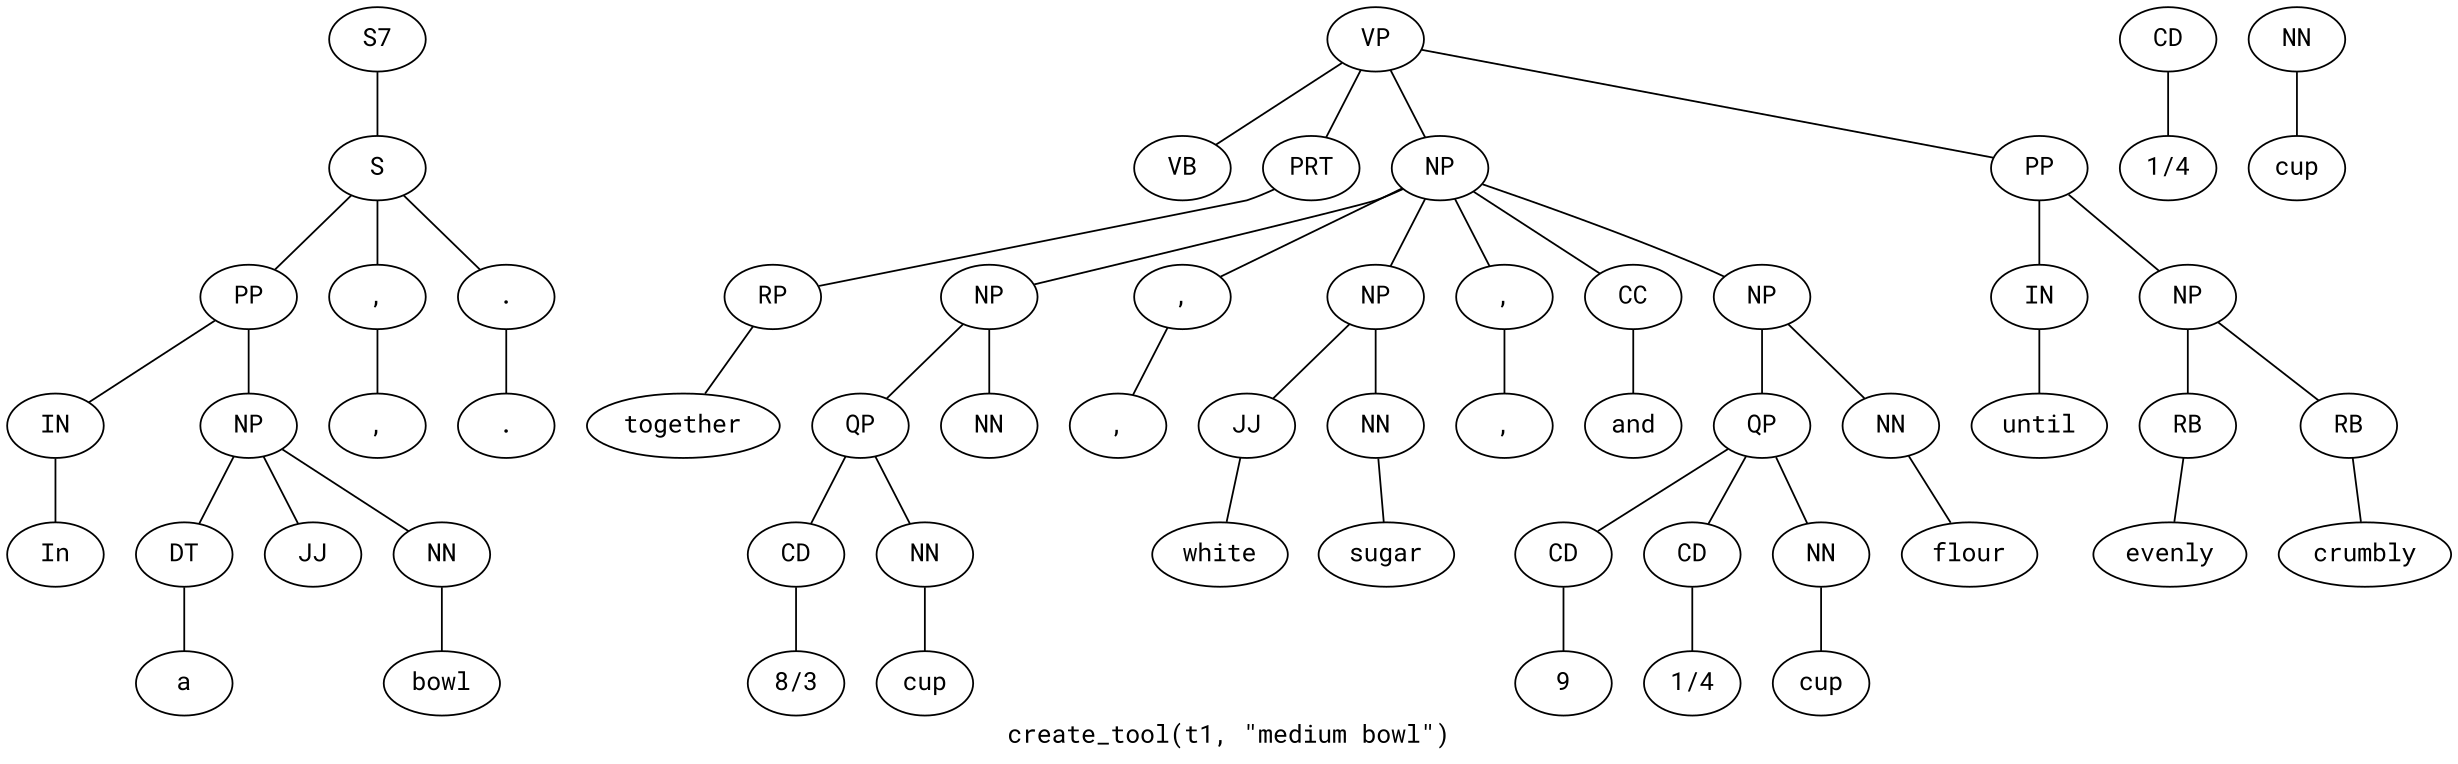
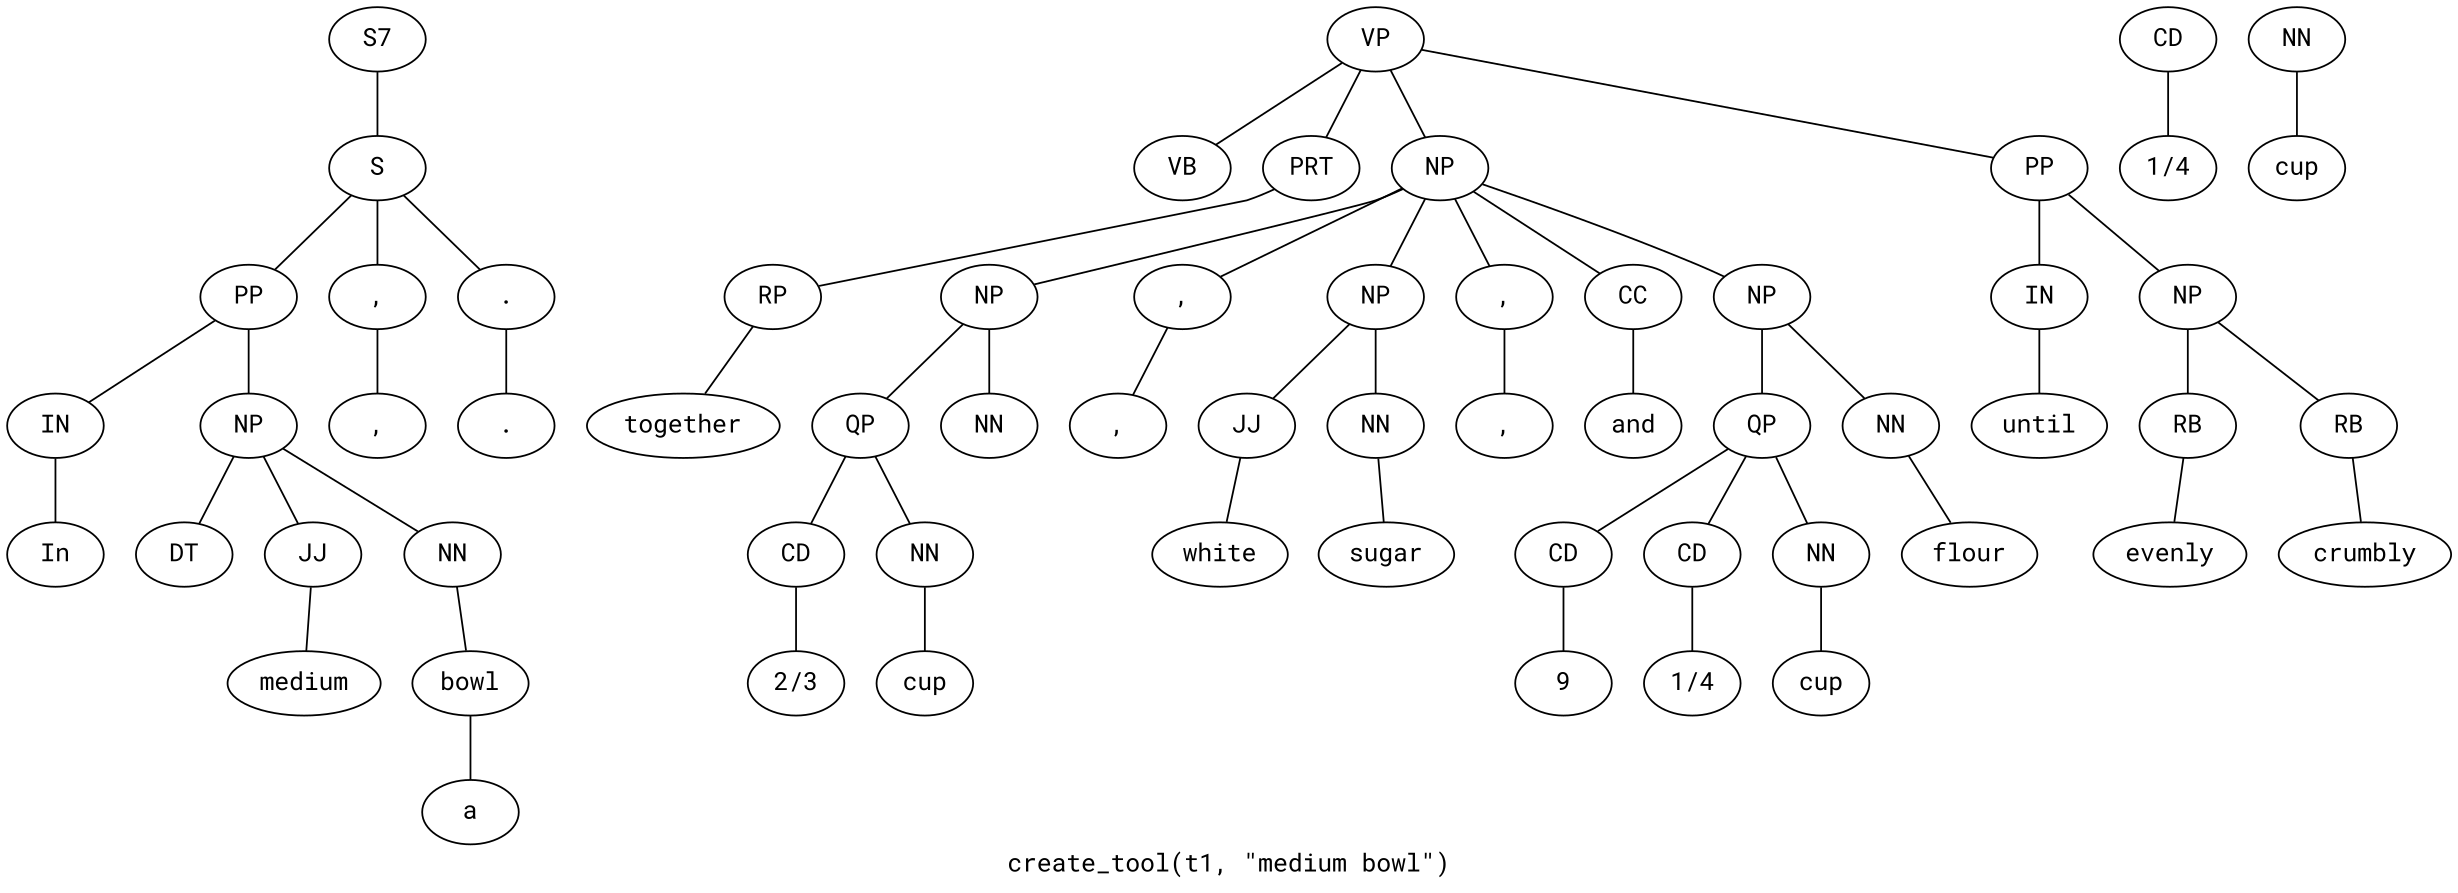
(184, 619) -> (470, 748)
none -> (304, 683)
(796, 683) -> (796, 683)
